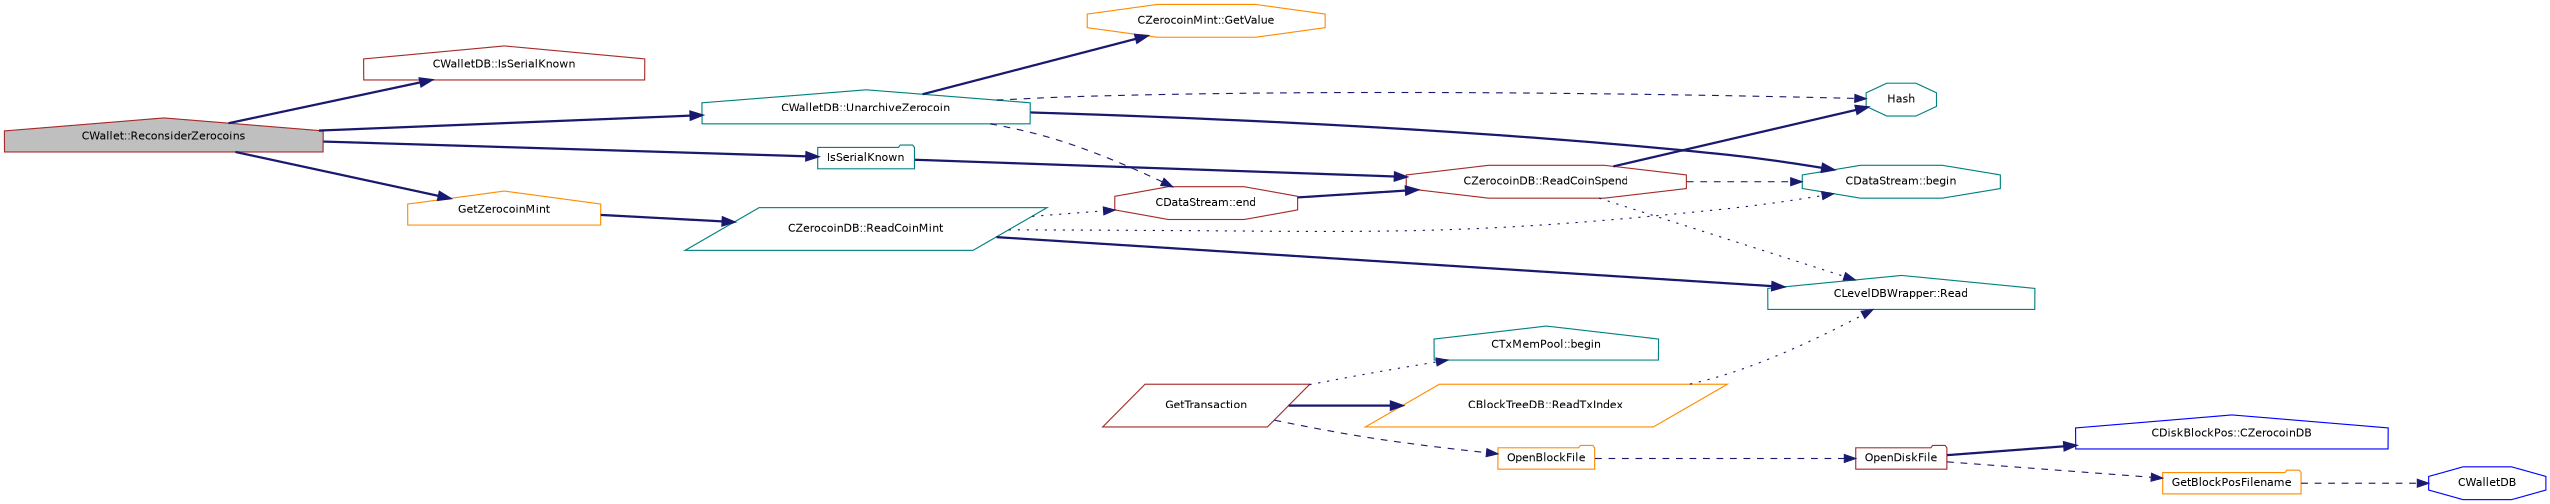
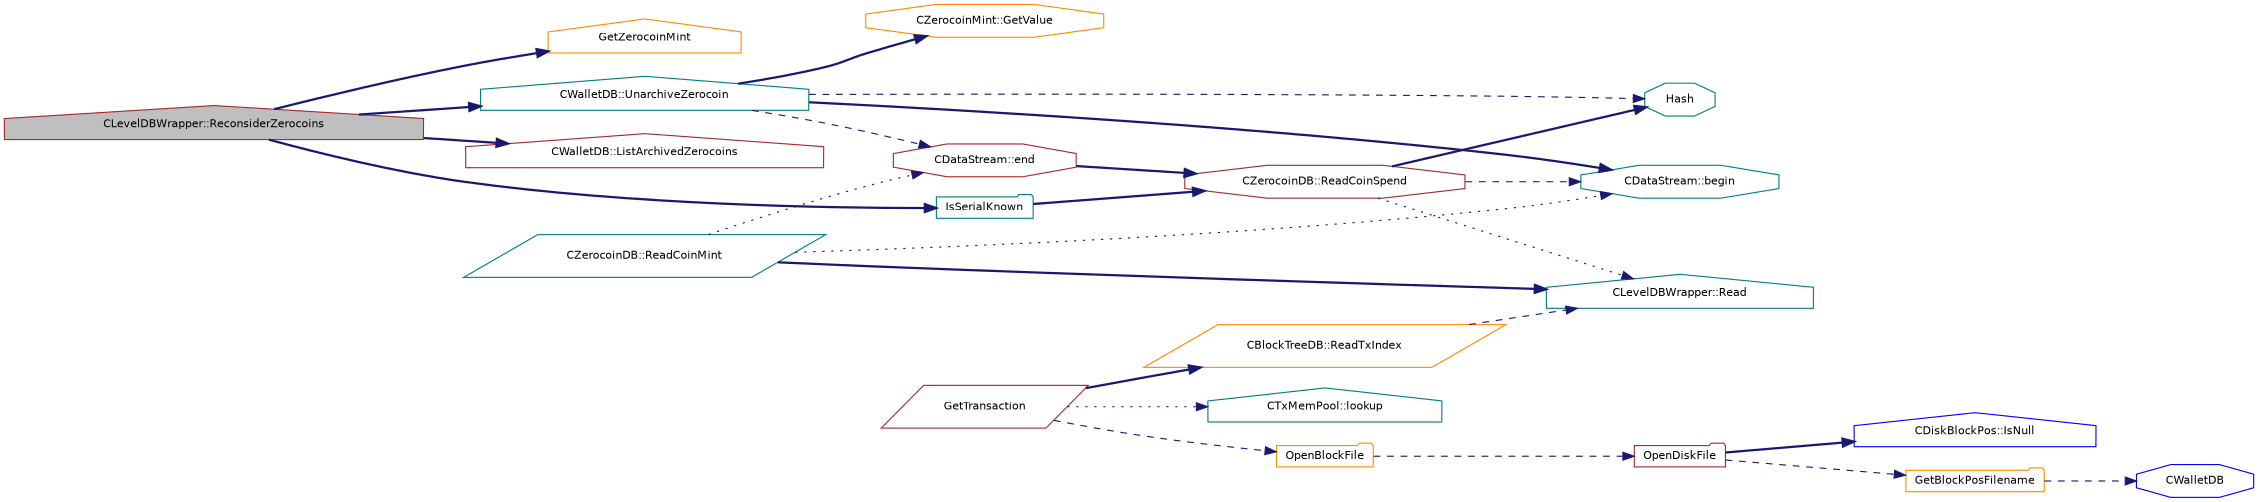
(504, 65) -> (645, 152)
(164, 137) -> (214, 124)
(662, 218) -> none
(1546, 345) -> (1325, 407)
(1779, 355) -> (1518, 317)
(2232, 434) -> (1975, 431)
